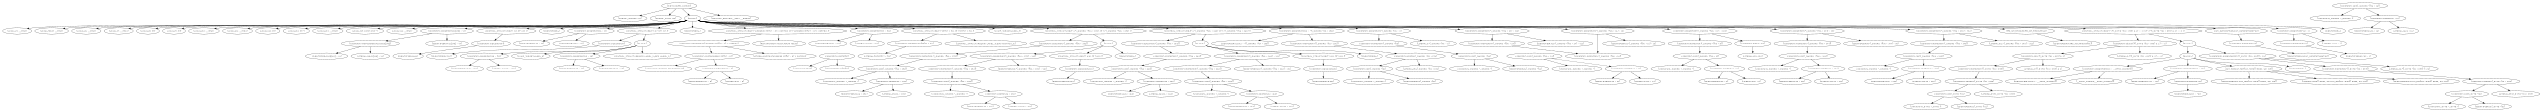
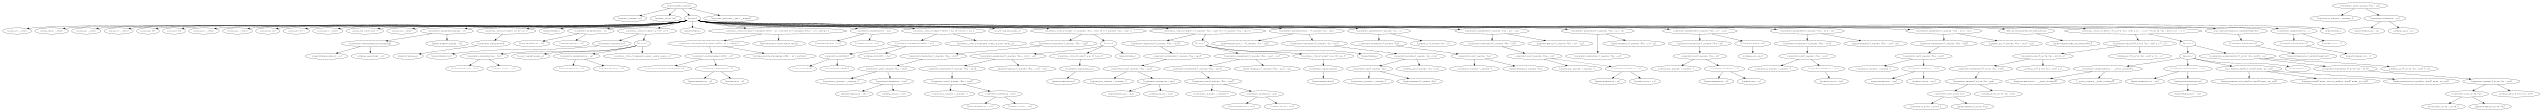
(986, 44) -> (986, 44)
none -> (875, 50)
(1544, 50) -> (1512, 50)
(1792, 81) -> none
